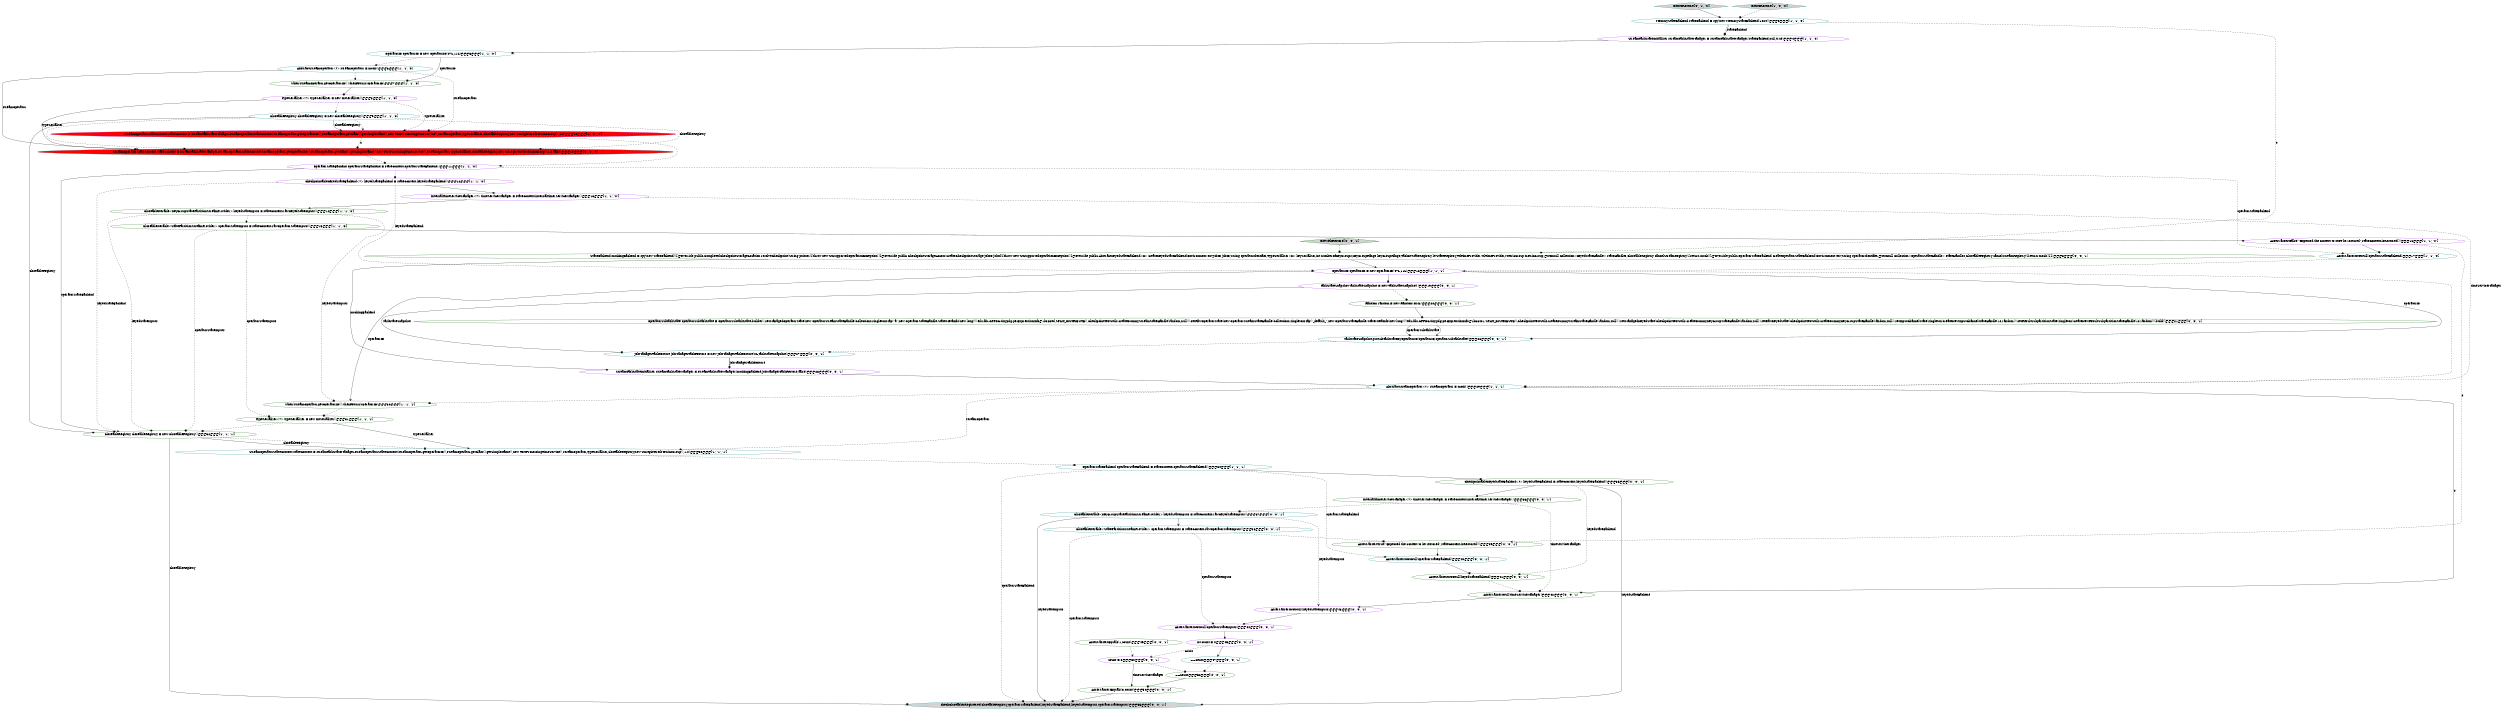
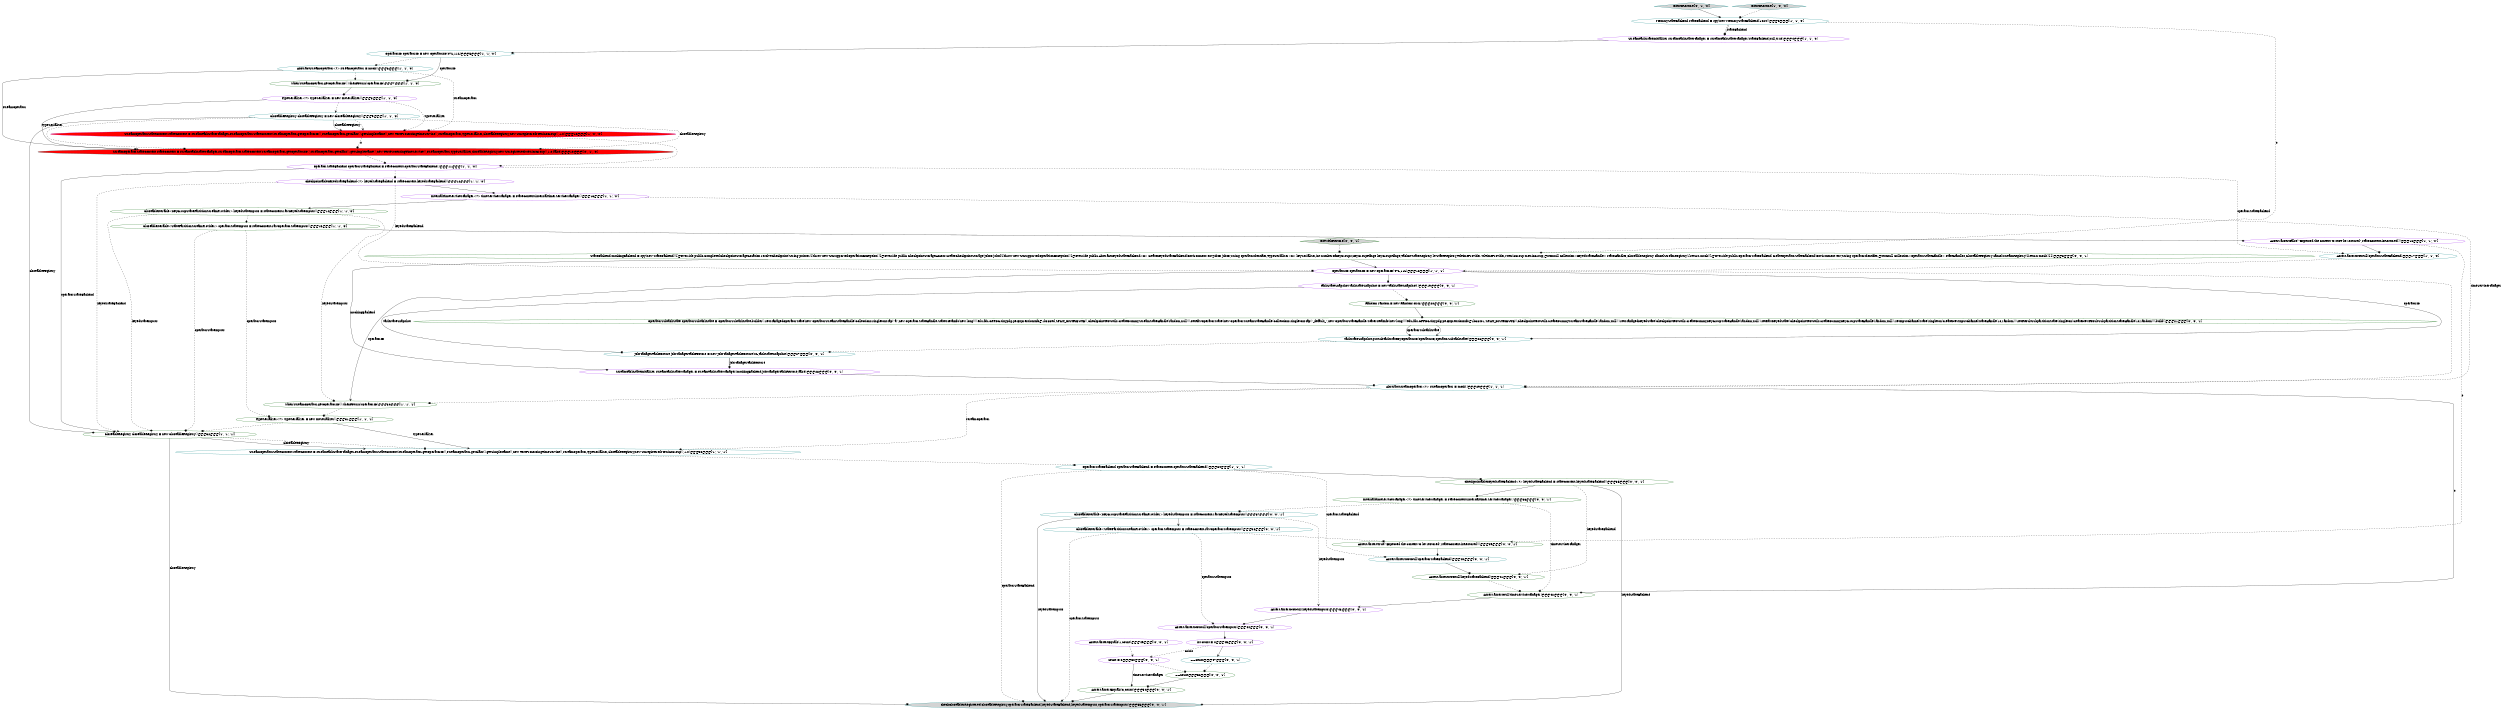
(1129, 643) -> (1129, 643)
